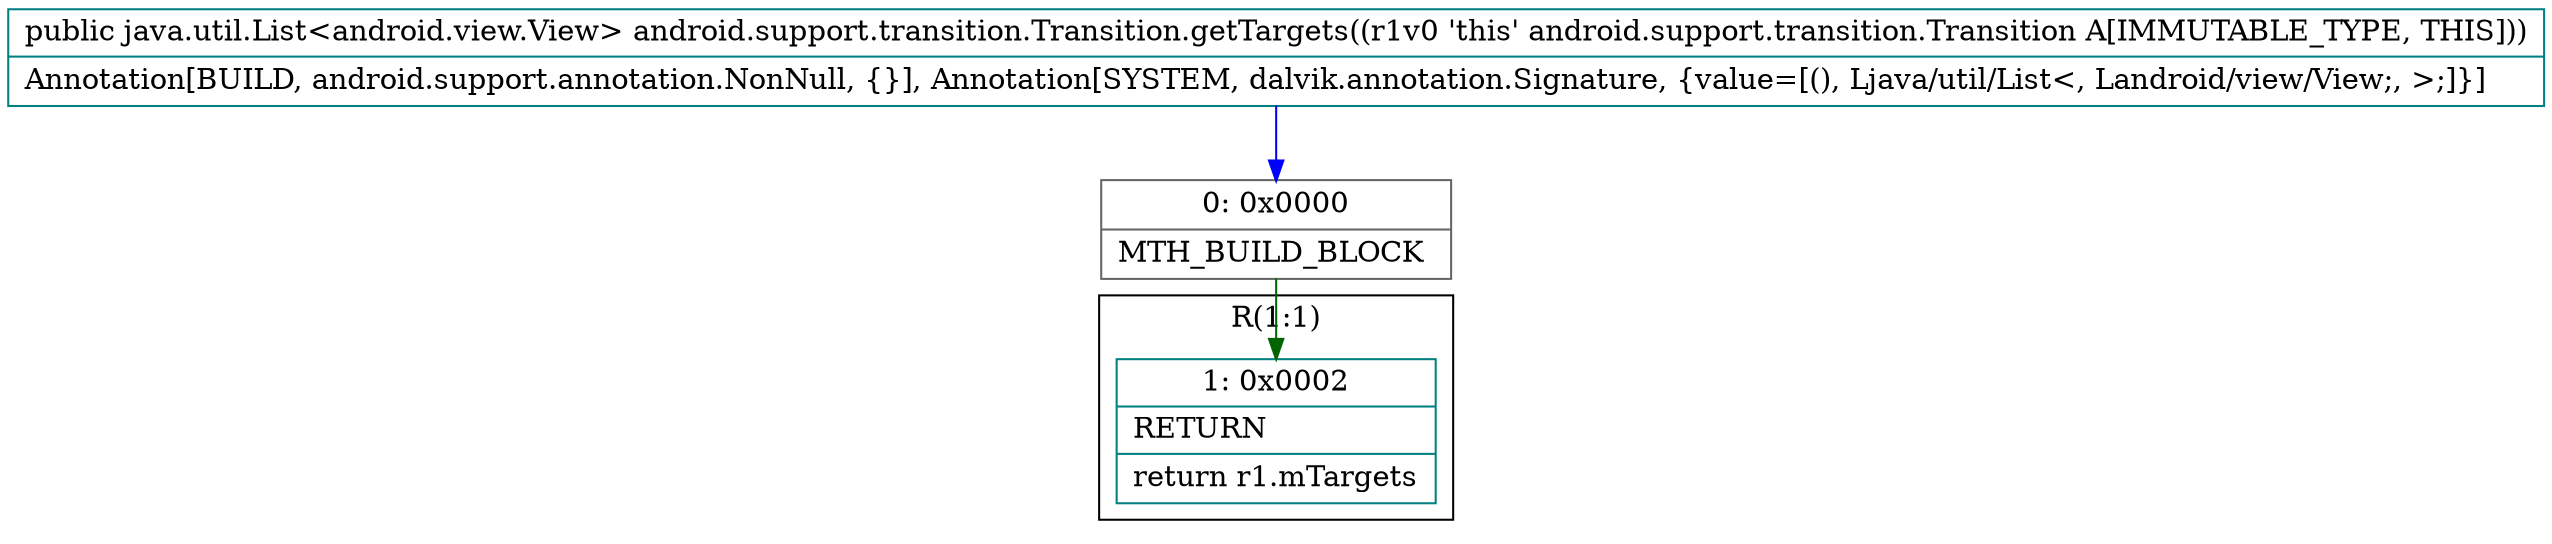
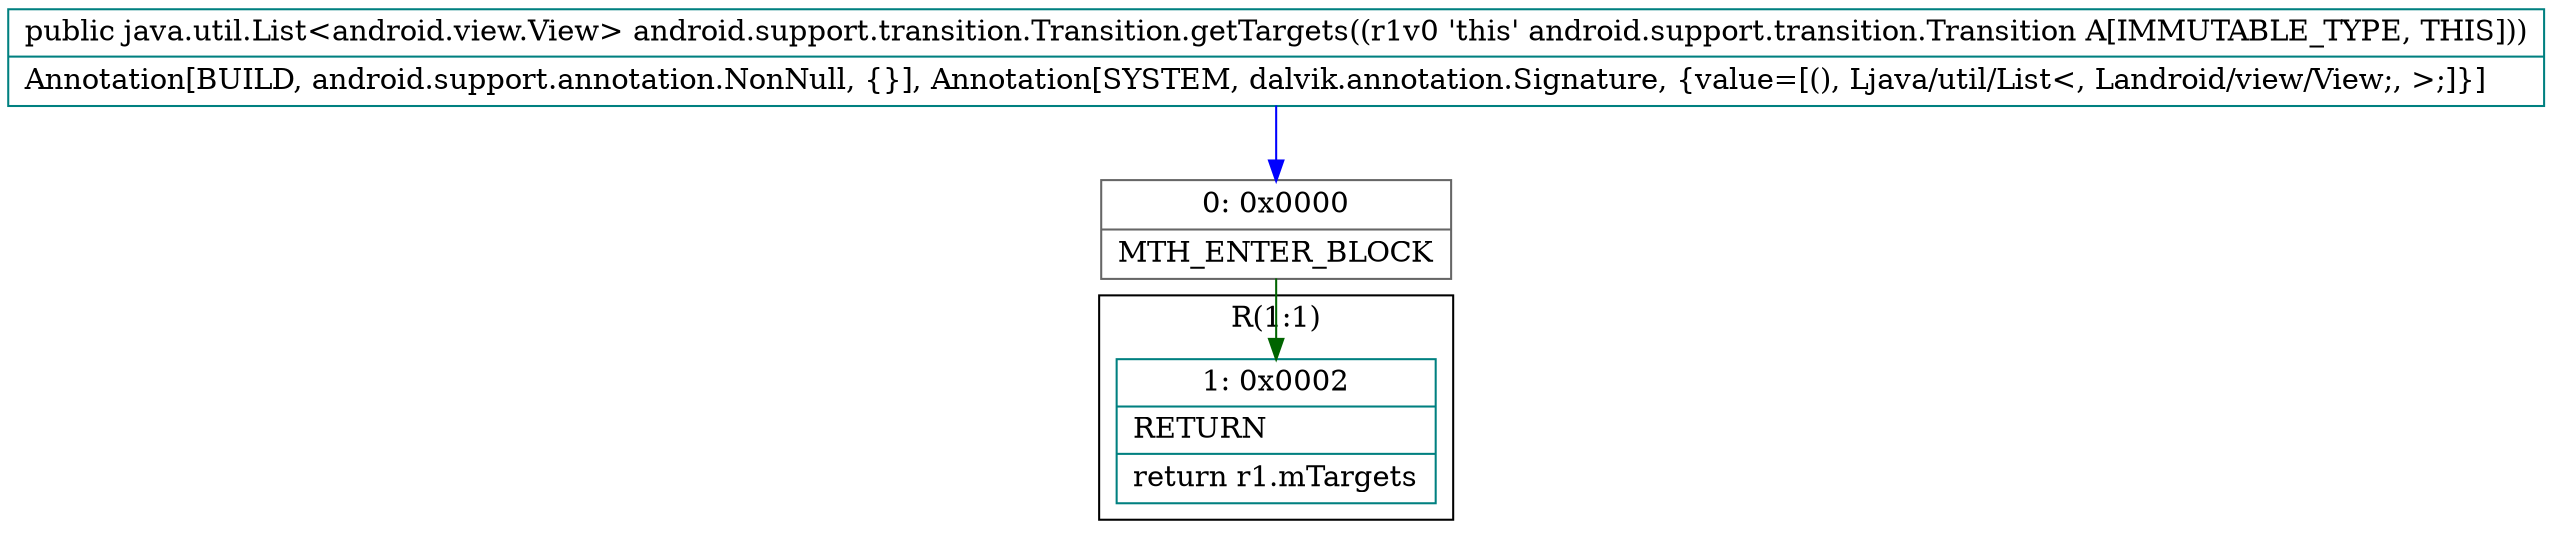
(1271, 253) -> (1276, 253)
